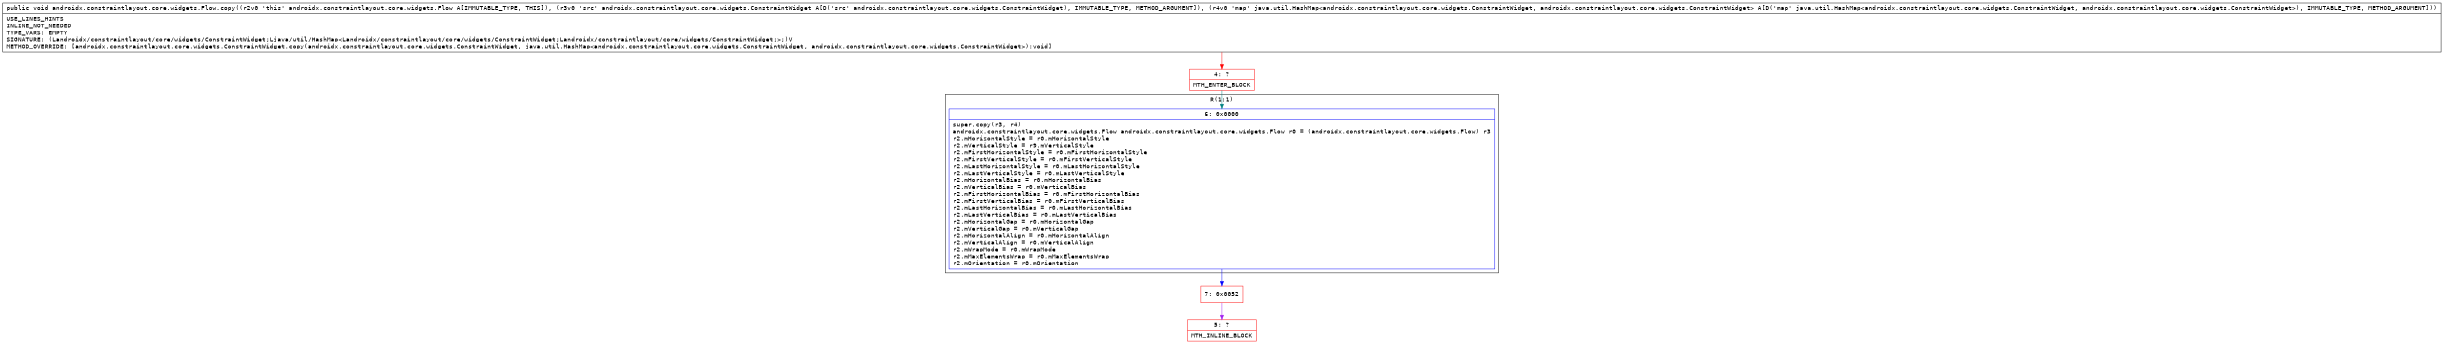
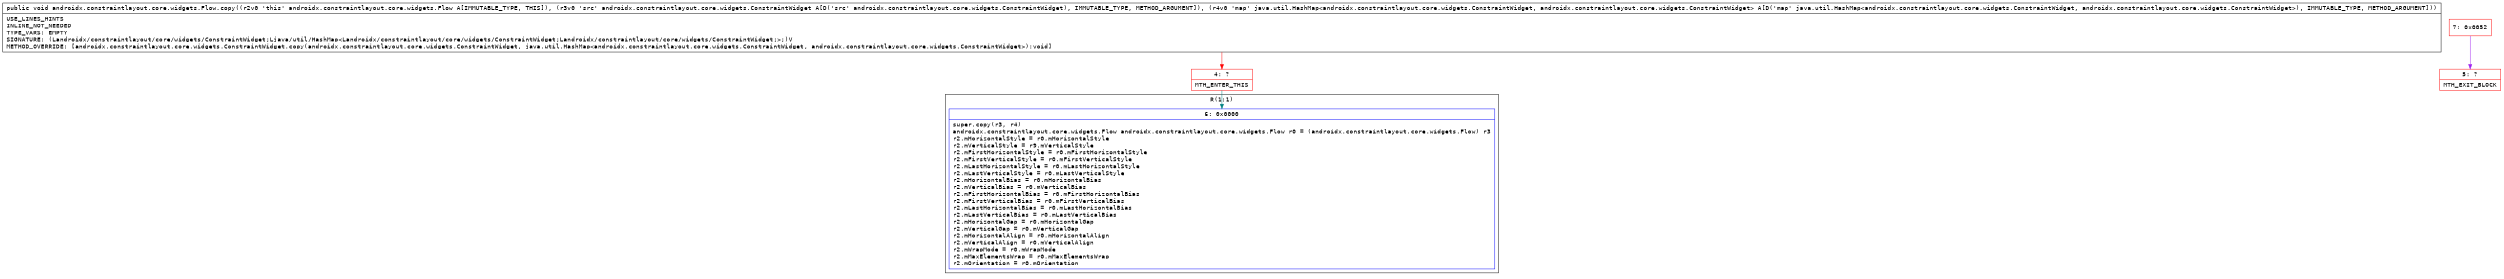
(1222, 85) -> (1222, 85)
(1222, 276) -> none
(1222, 336) -> (2470, 85)
